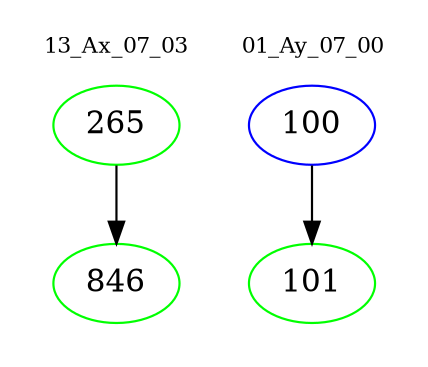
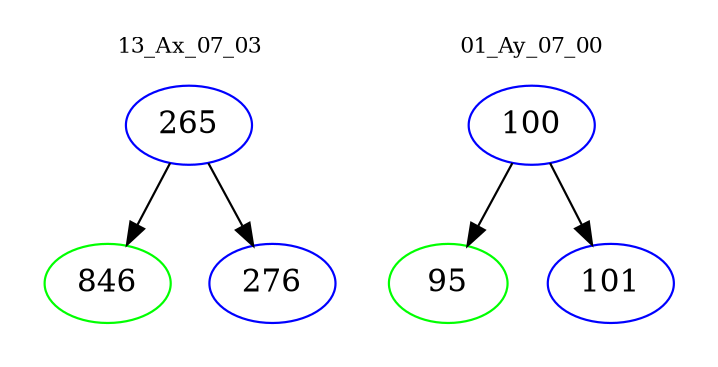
(116, 125) -> (189, 125)
none -> (272, 283)
(312, 283) -> (611, 283)
none -> (448, 283)
